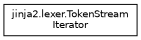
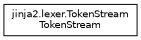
(70, 20) -> (70, 20)
